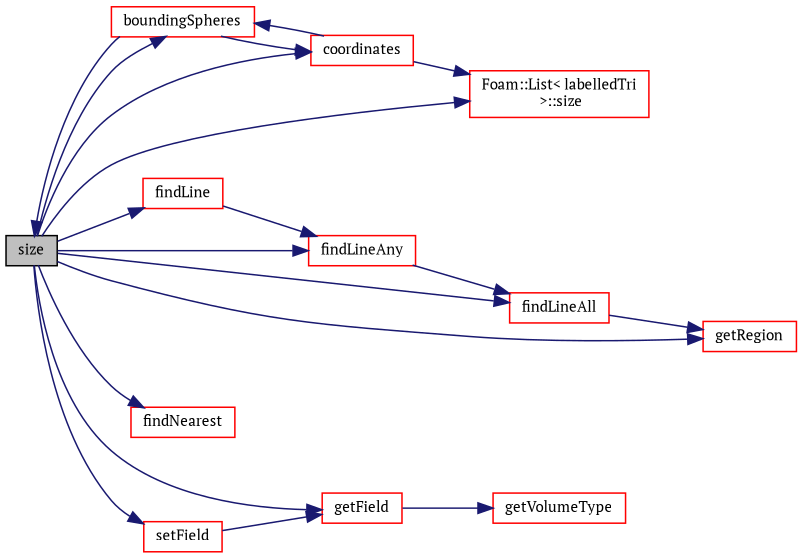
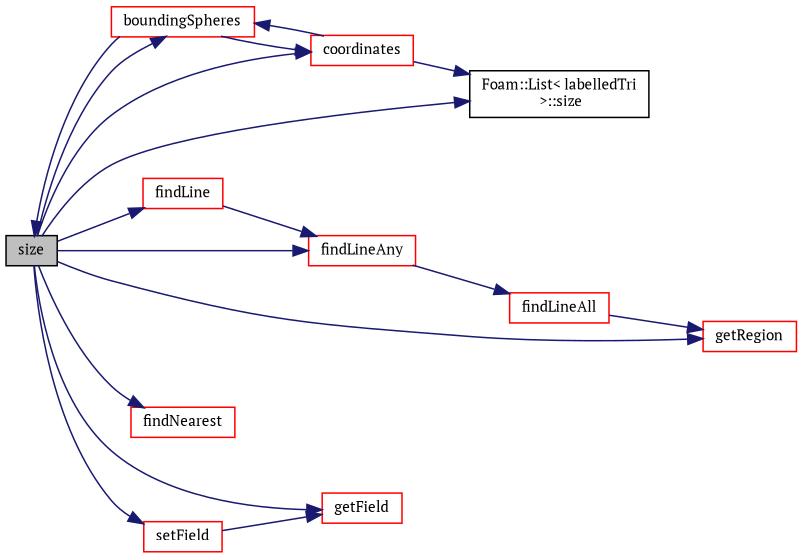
(559, 94) -> (559, 94)
(276, 277) -> none
(559, 508) -> none
